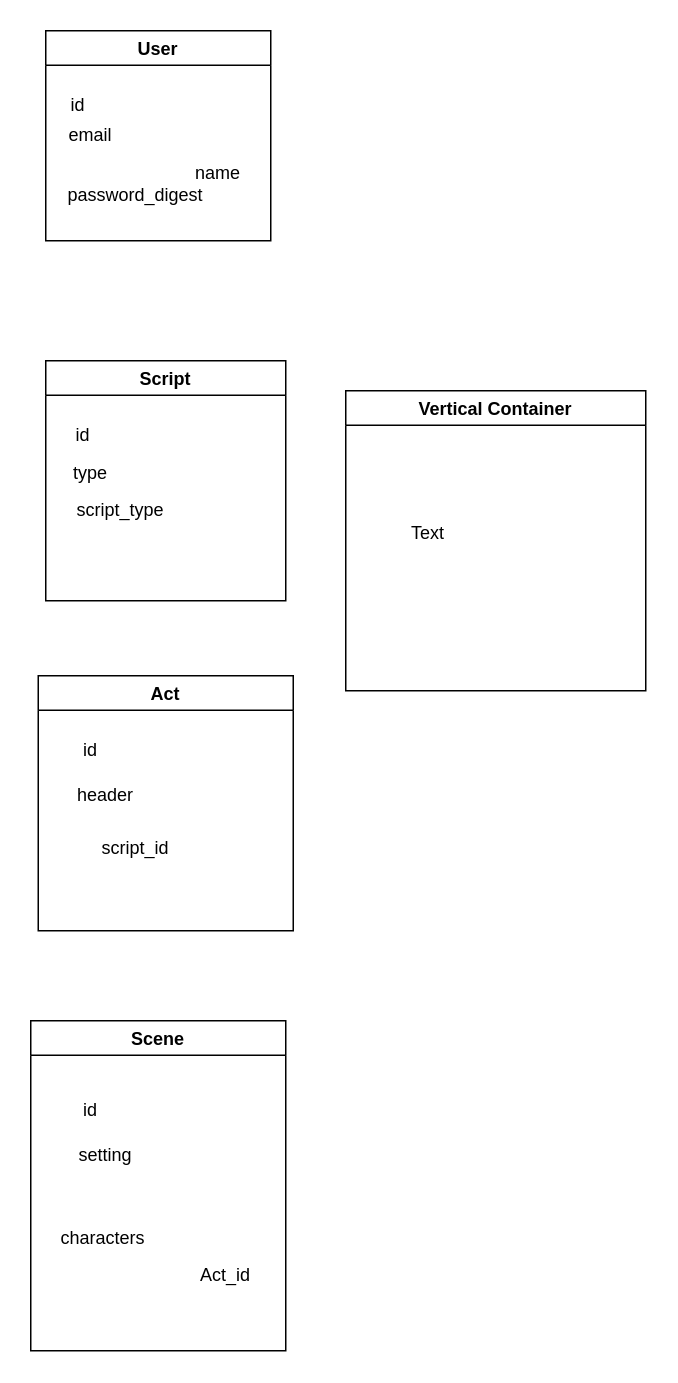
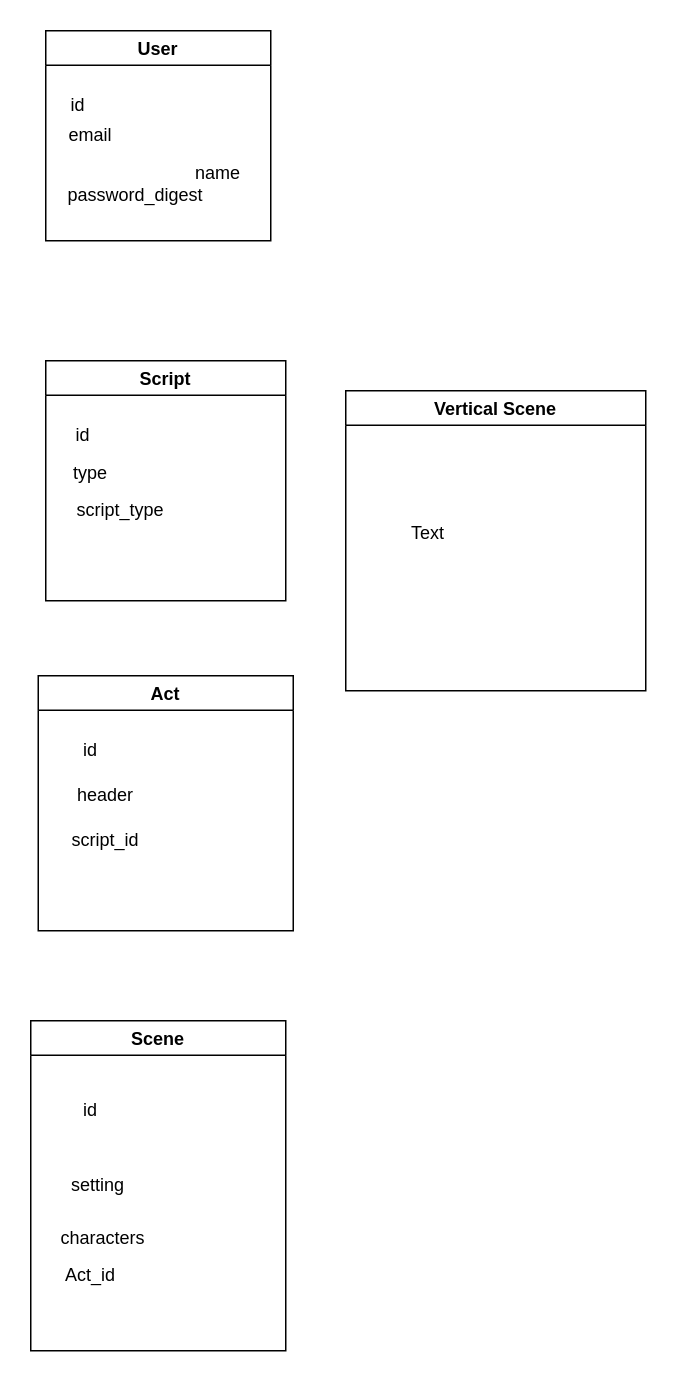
(495, 409) -> (495, 409)
(136, 848) -> (106, 841)
(106, 1156) -> (98, 1186)
(226, 1276) -> (91, 1276)
